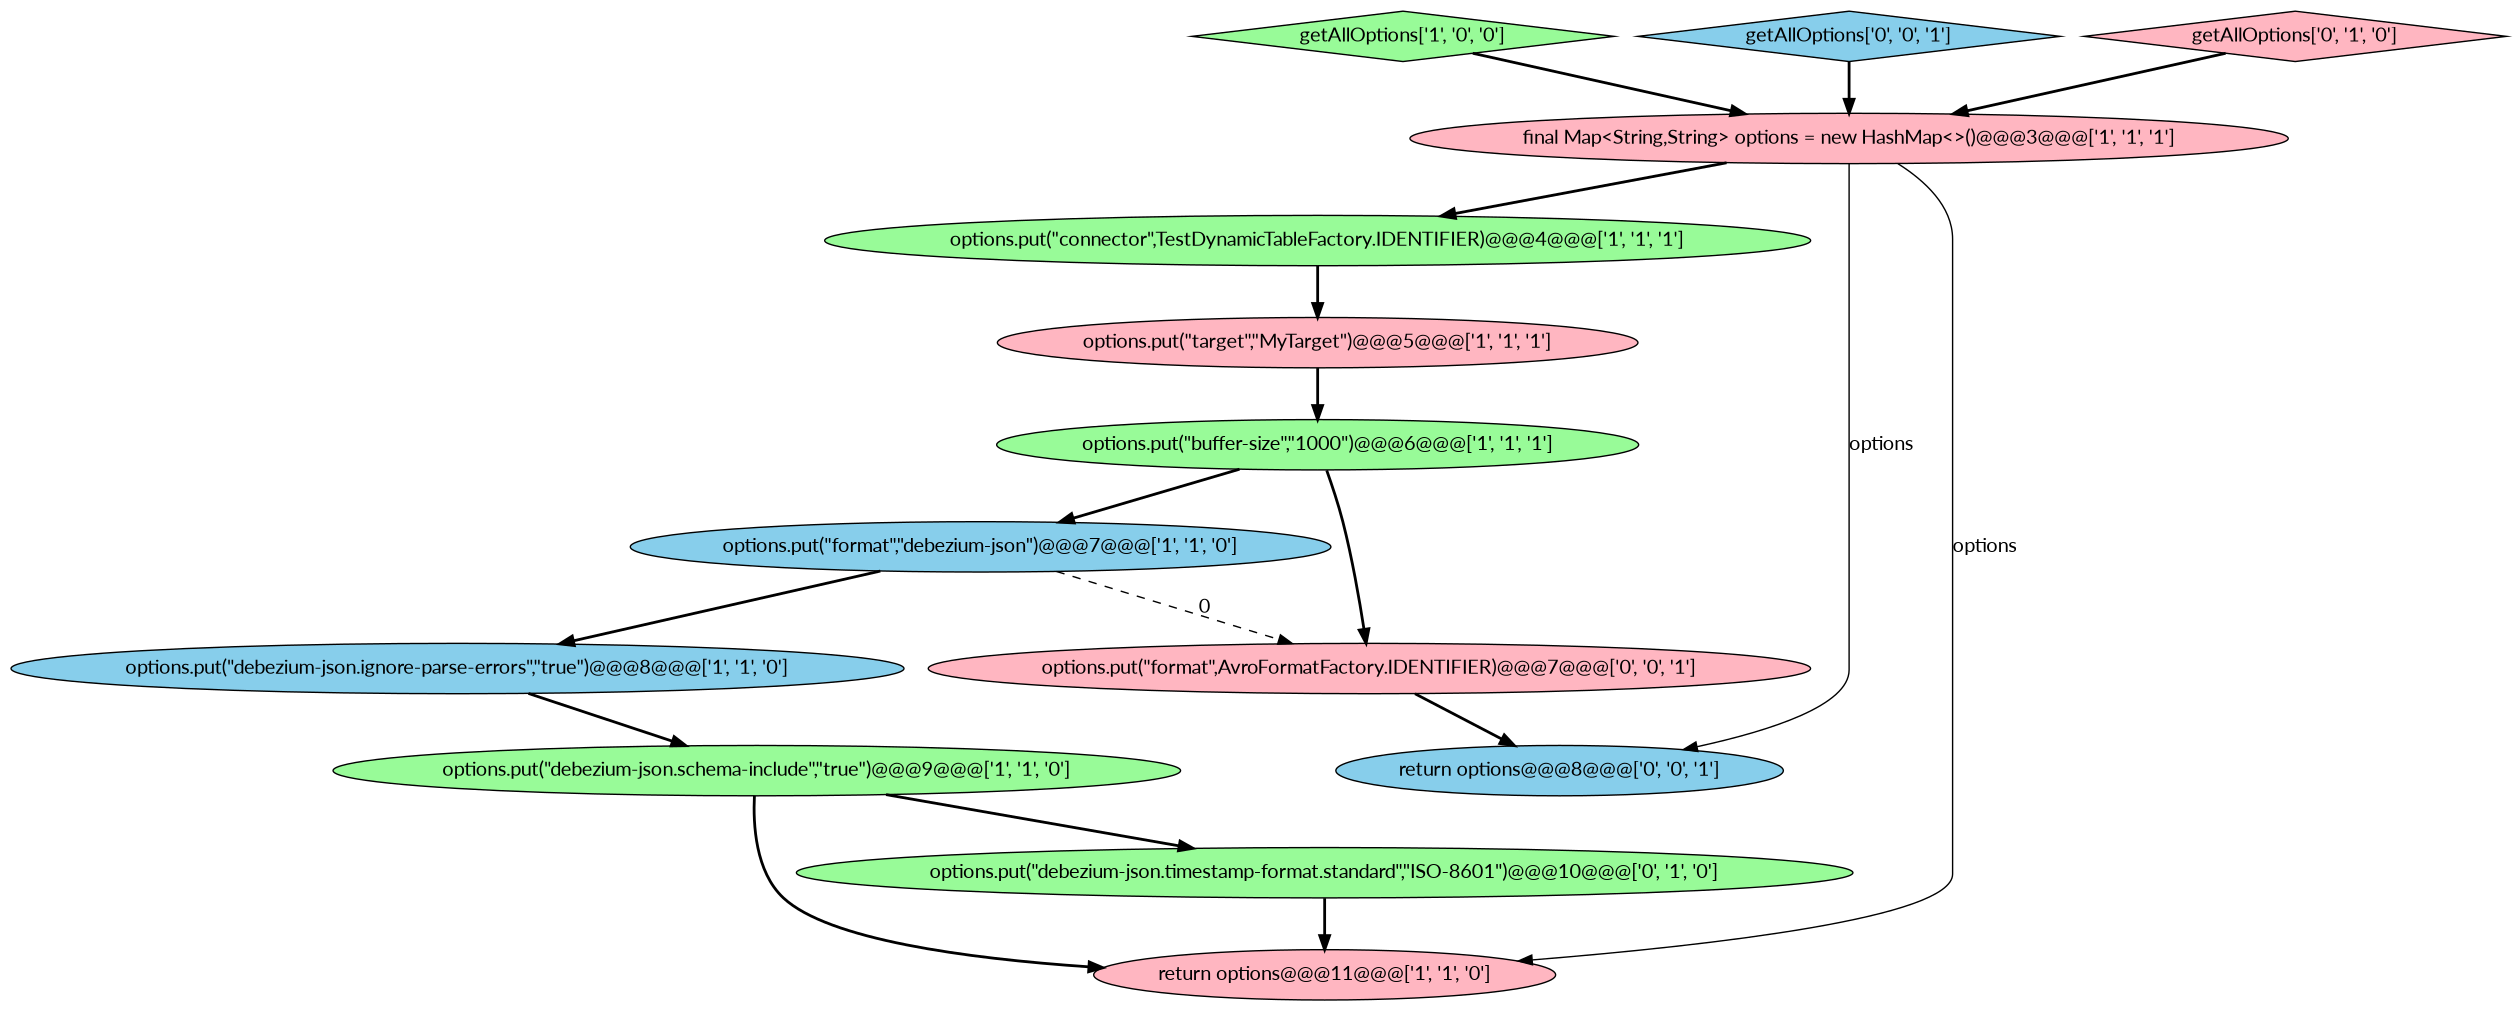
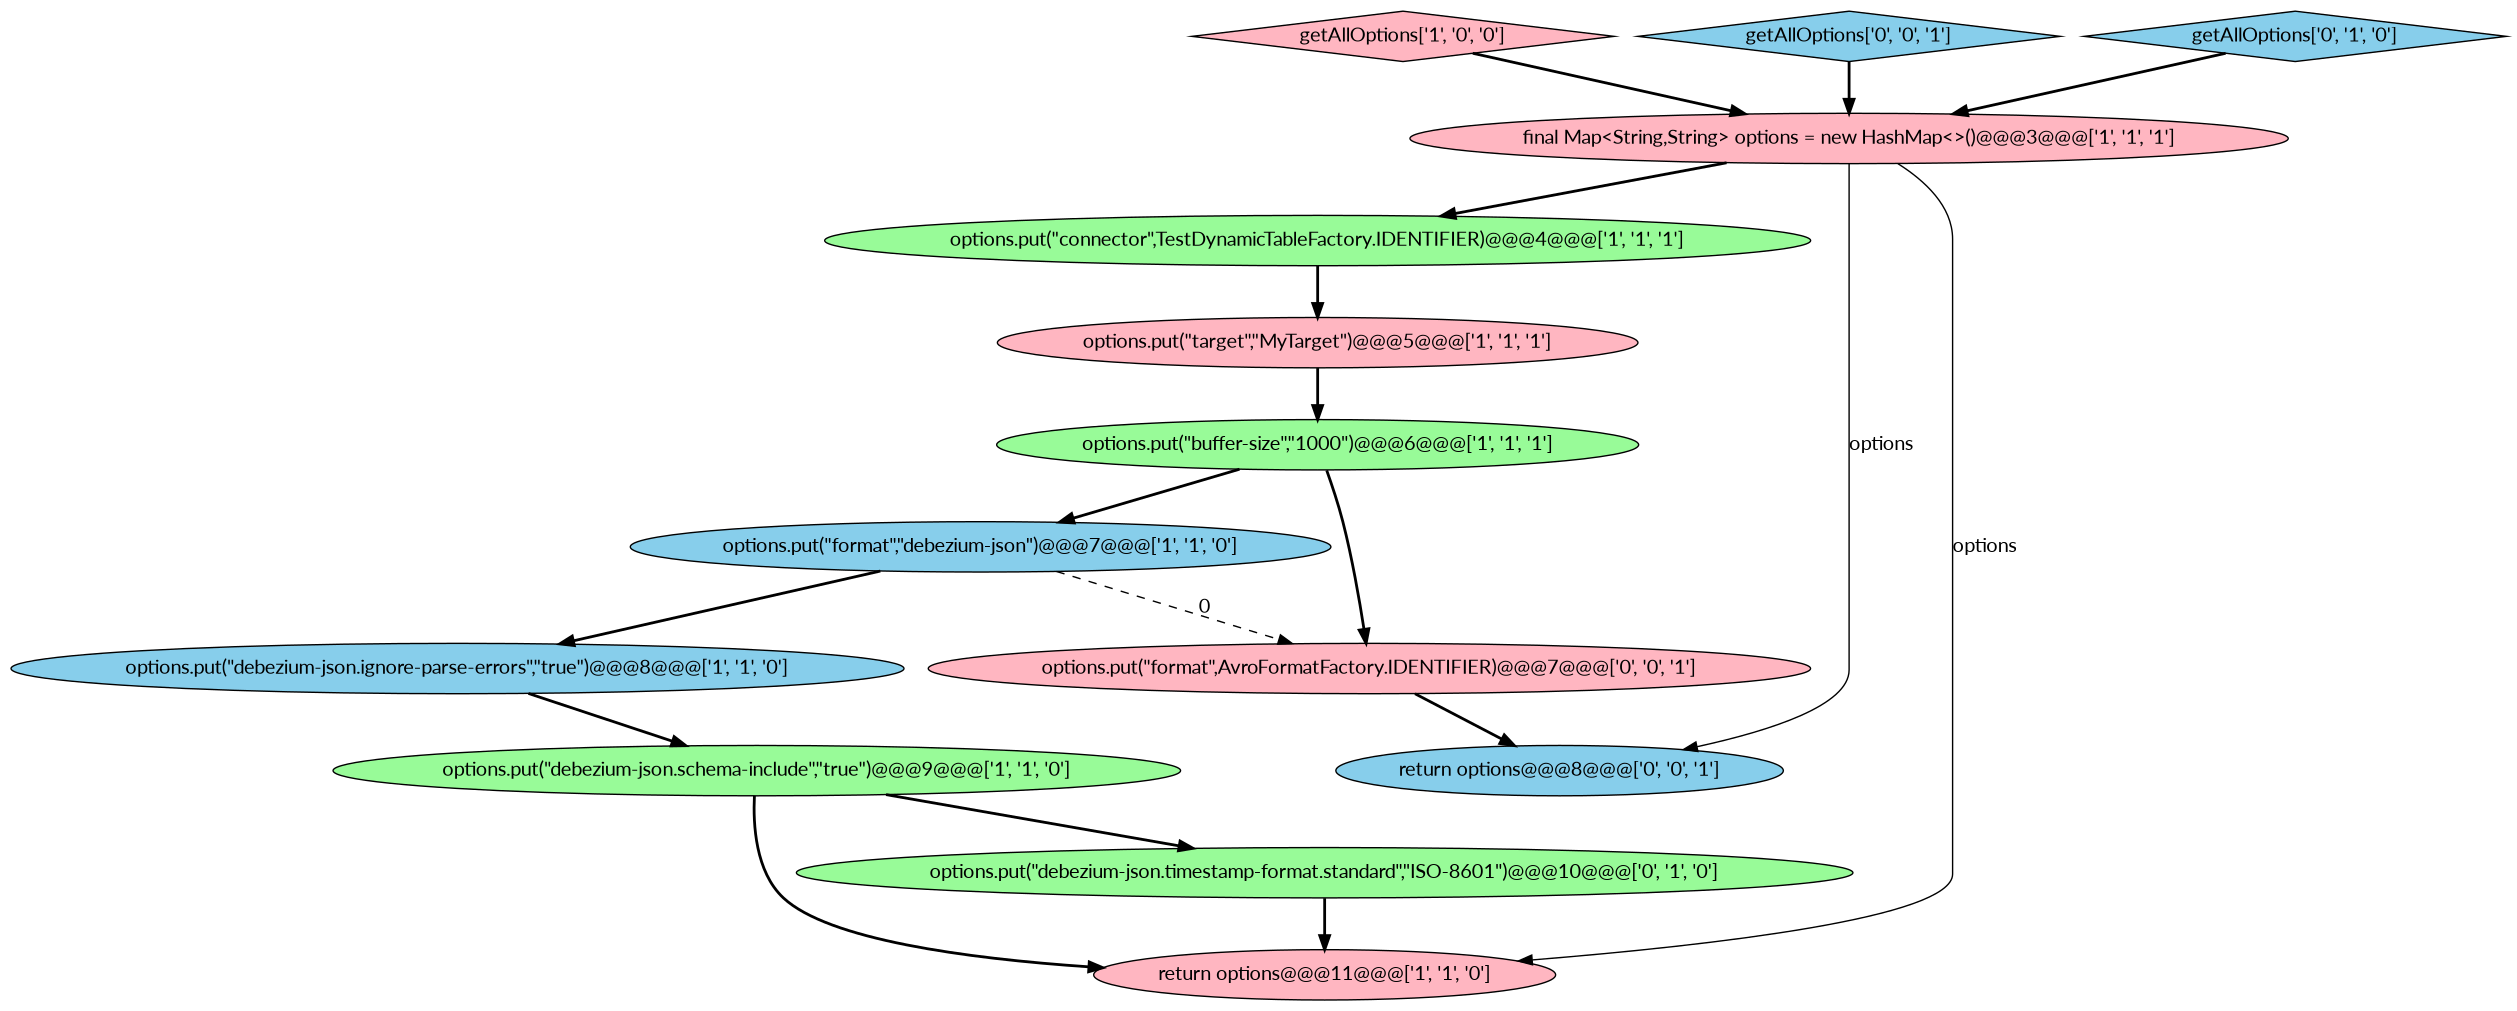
(1403, 36) -> (1403, 36)
(2295, 36) -> (2295, 36)
